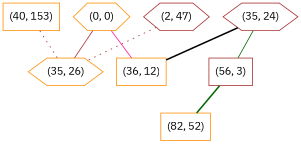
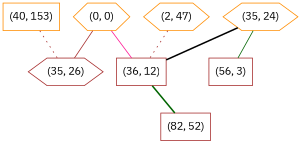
(176, 17) -> (176, 17)
(260, 17) -> (260, 17)
(127, 41) -> (159, 44)
(66, 72) -> (66, 72)
(141, 72) -> (141, 72)
(208, 99) -> (164, 99)
(186, 127) -> (186, 127)
